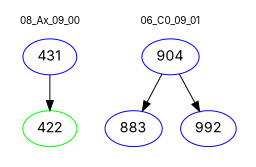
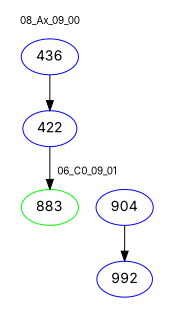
(50, 57) -> (50, 57)
(155, 88) -> (50, 169)
(50, 129) -> (50, 129)
(134, 129) -> (50, 207)
